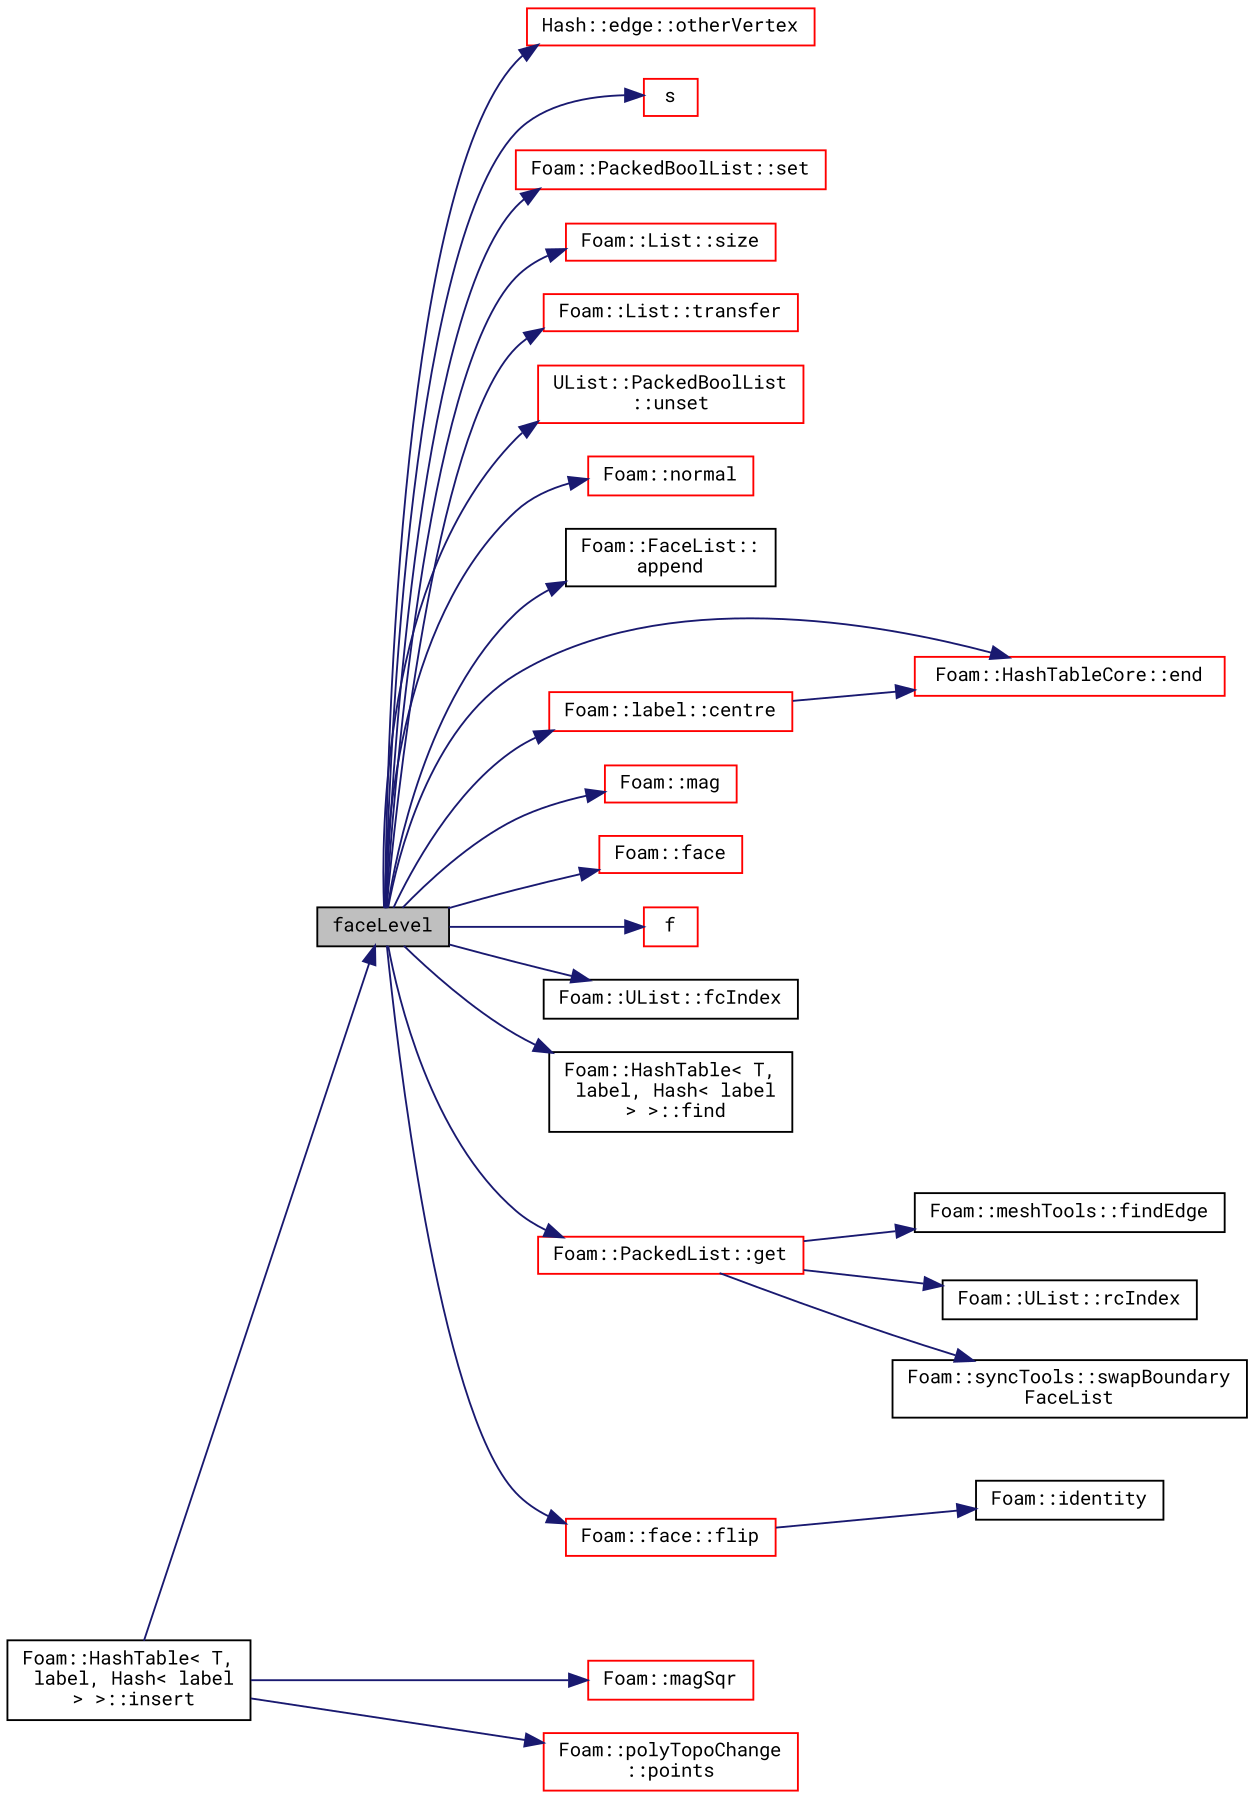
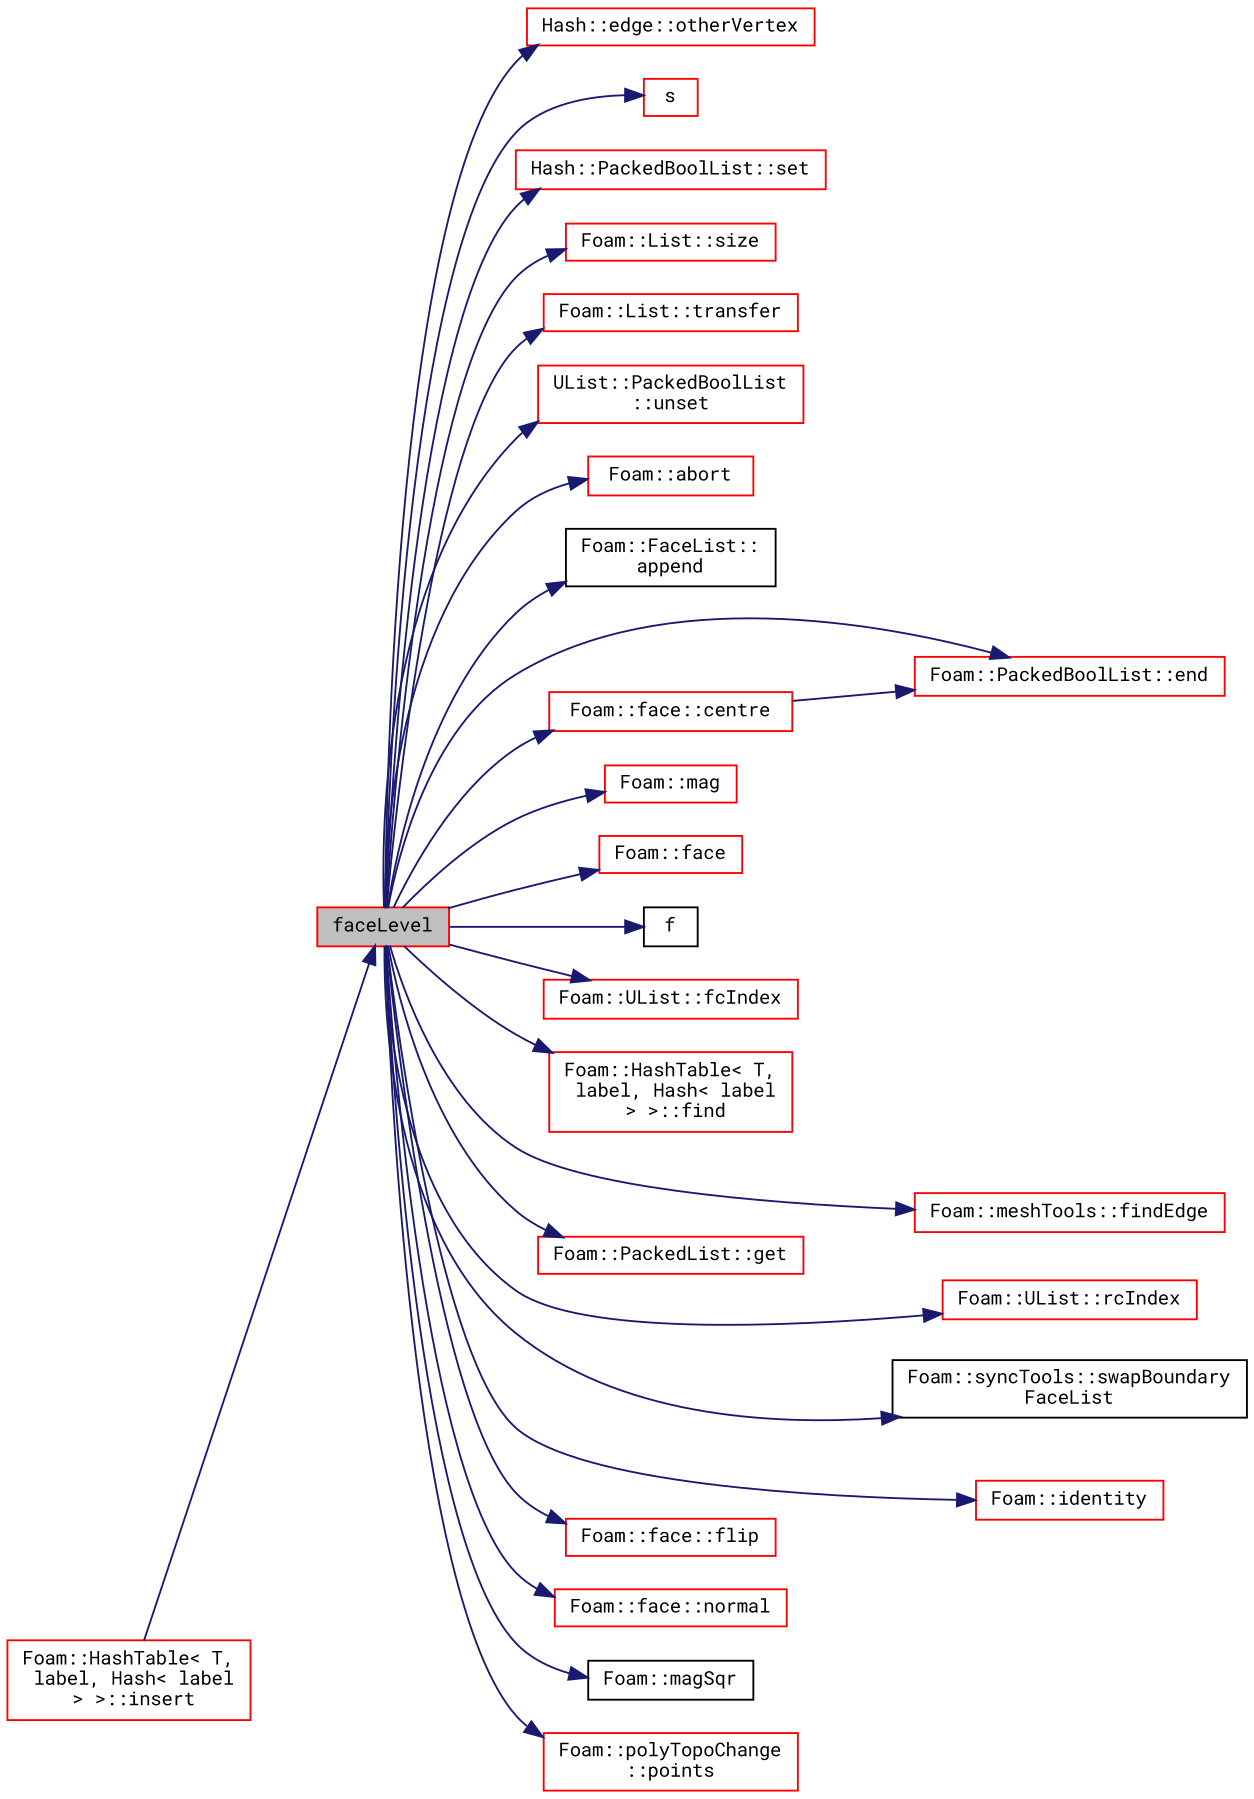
(671, 170) -> (671, 170)
(671, 476) -> (671, 476)
(1070, 676) -> (1070, 676)
(671, 712) -> (671, 712)
(383, 927) -> (383, 927)
(671, 927) -> (671, 927)
(671, 999) -> (671, 999)
(671, 1092) -> (671, 1092)
(1070, 1213) -> (1070, 1213)
(850, 1236) -> (583, 1173)
(864, 1277) -> (531, 1298)
(1070, 1300) -> (1070, 1300)
(837, 1316) -> (503, 1320)
(1070, 1500) -> (1070, 1500)
(867, 1519) -> (500, 1406)
none -> (671, 1608)
(129, 1680) -> (129, 1680)
(410, 1680) -> (442, 1448)
(671, 1680) -> (671, 1680)
(388, 1719) -> (429, 1446)
